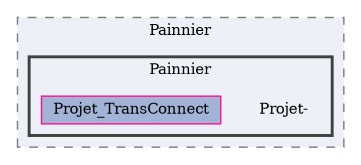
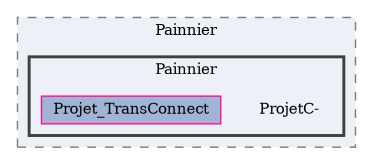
(284, 110) -> (290, 110)
